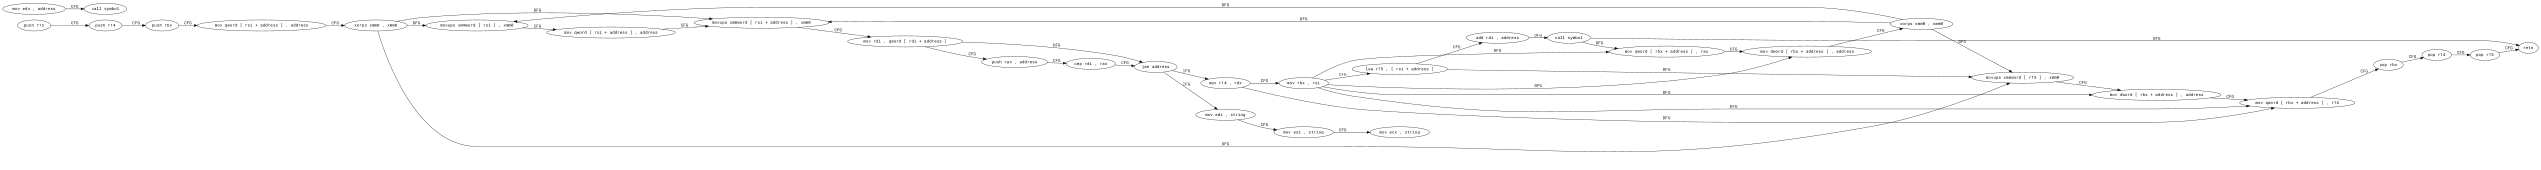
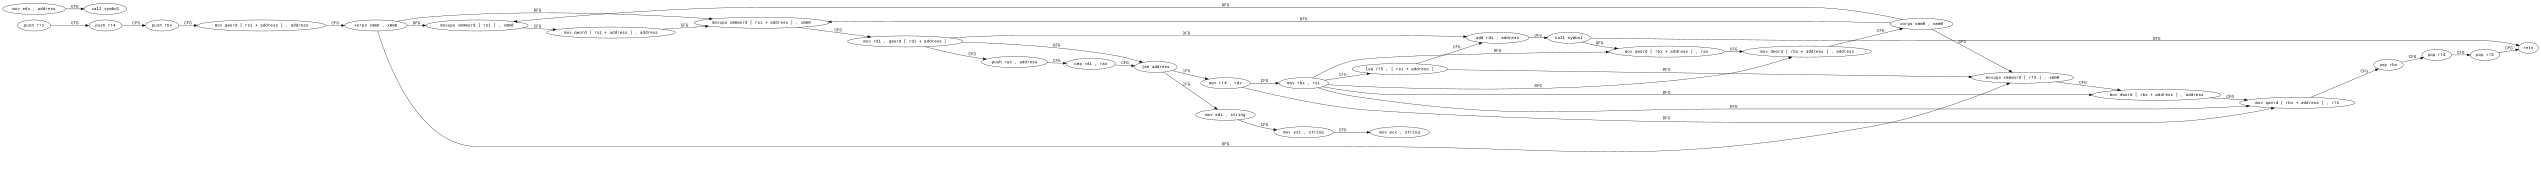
none -> (1207, 36)
